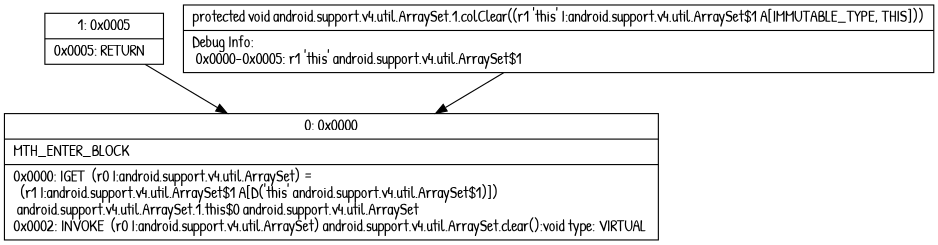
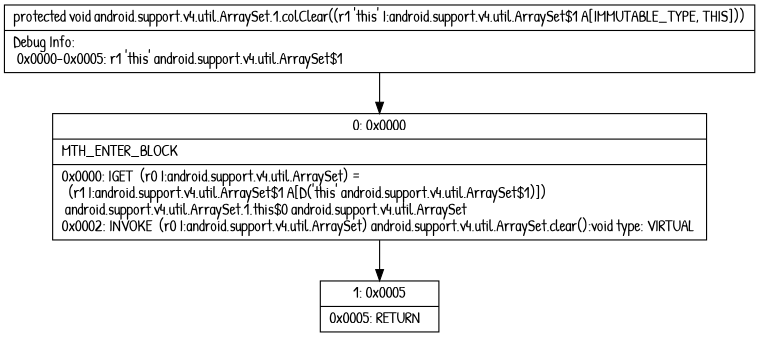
(181, 86) -> (380, 255)
